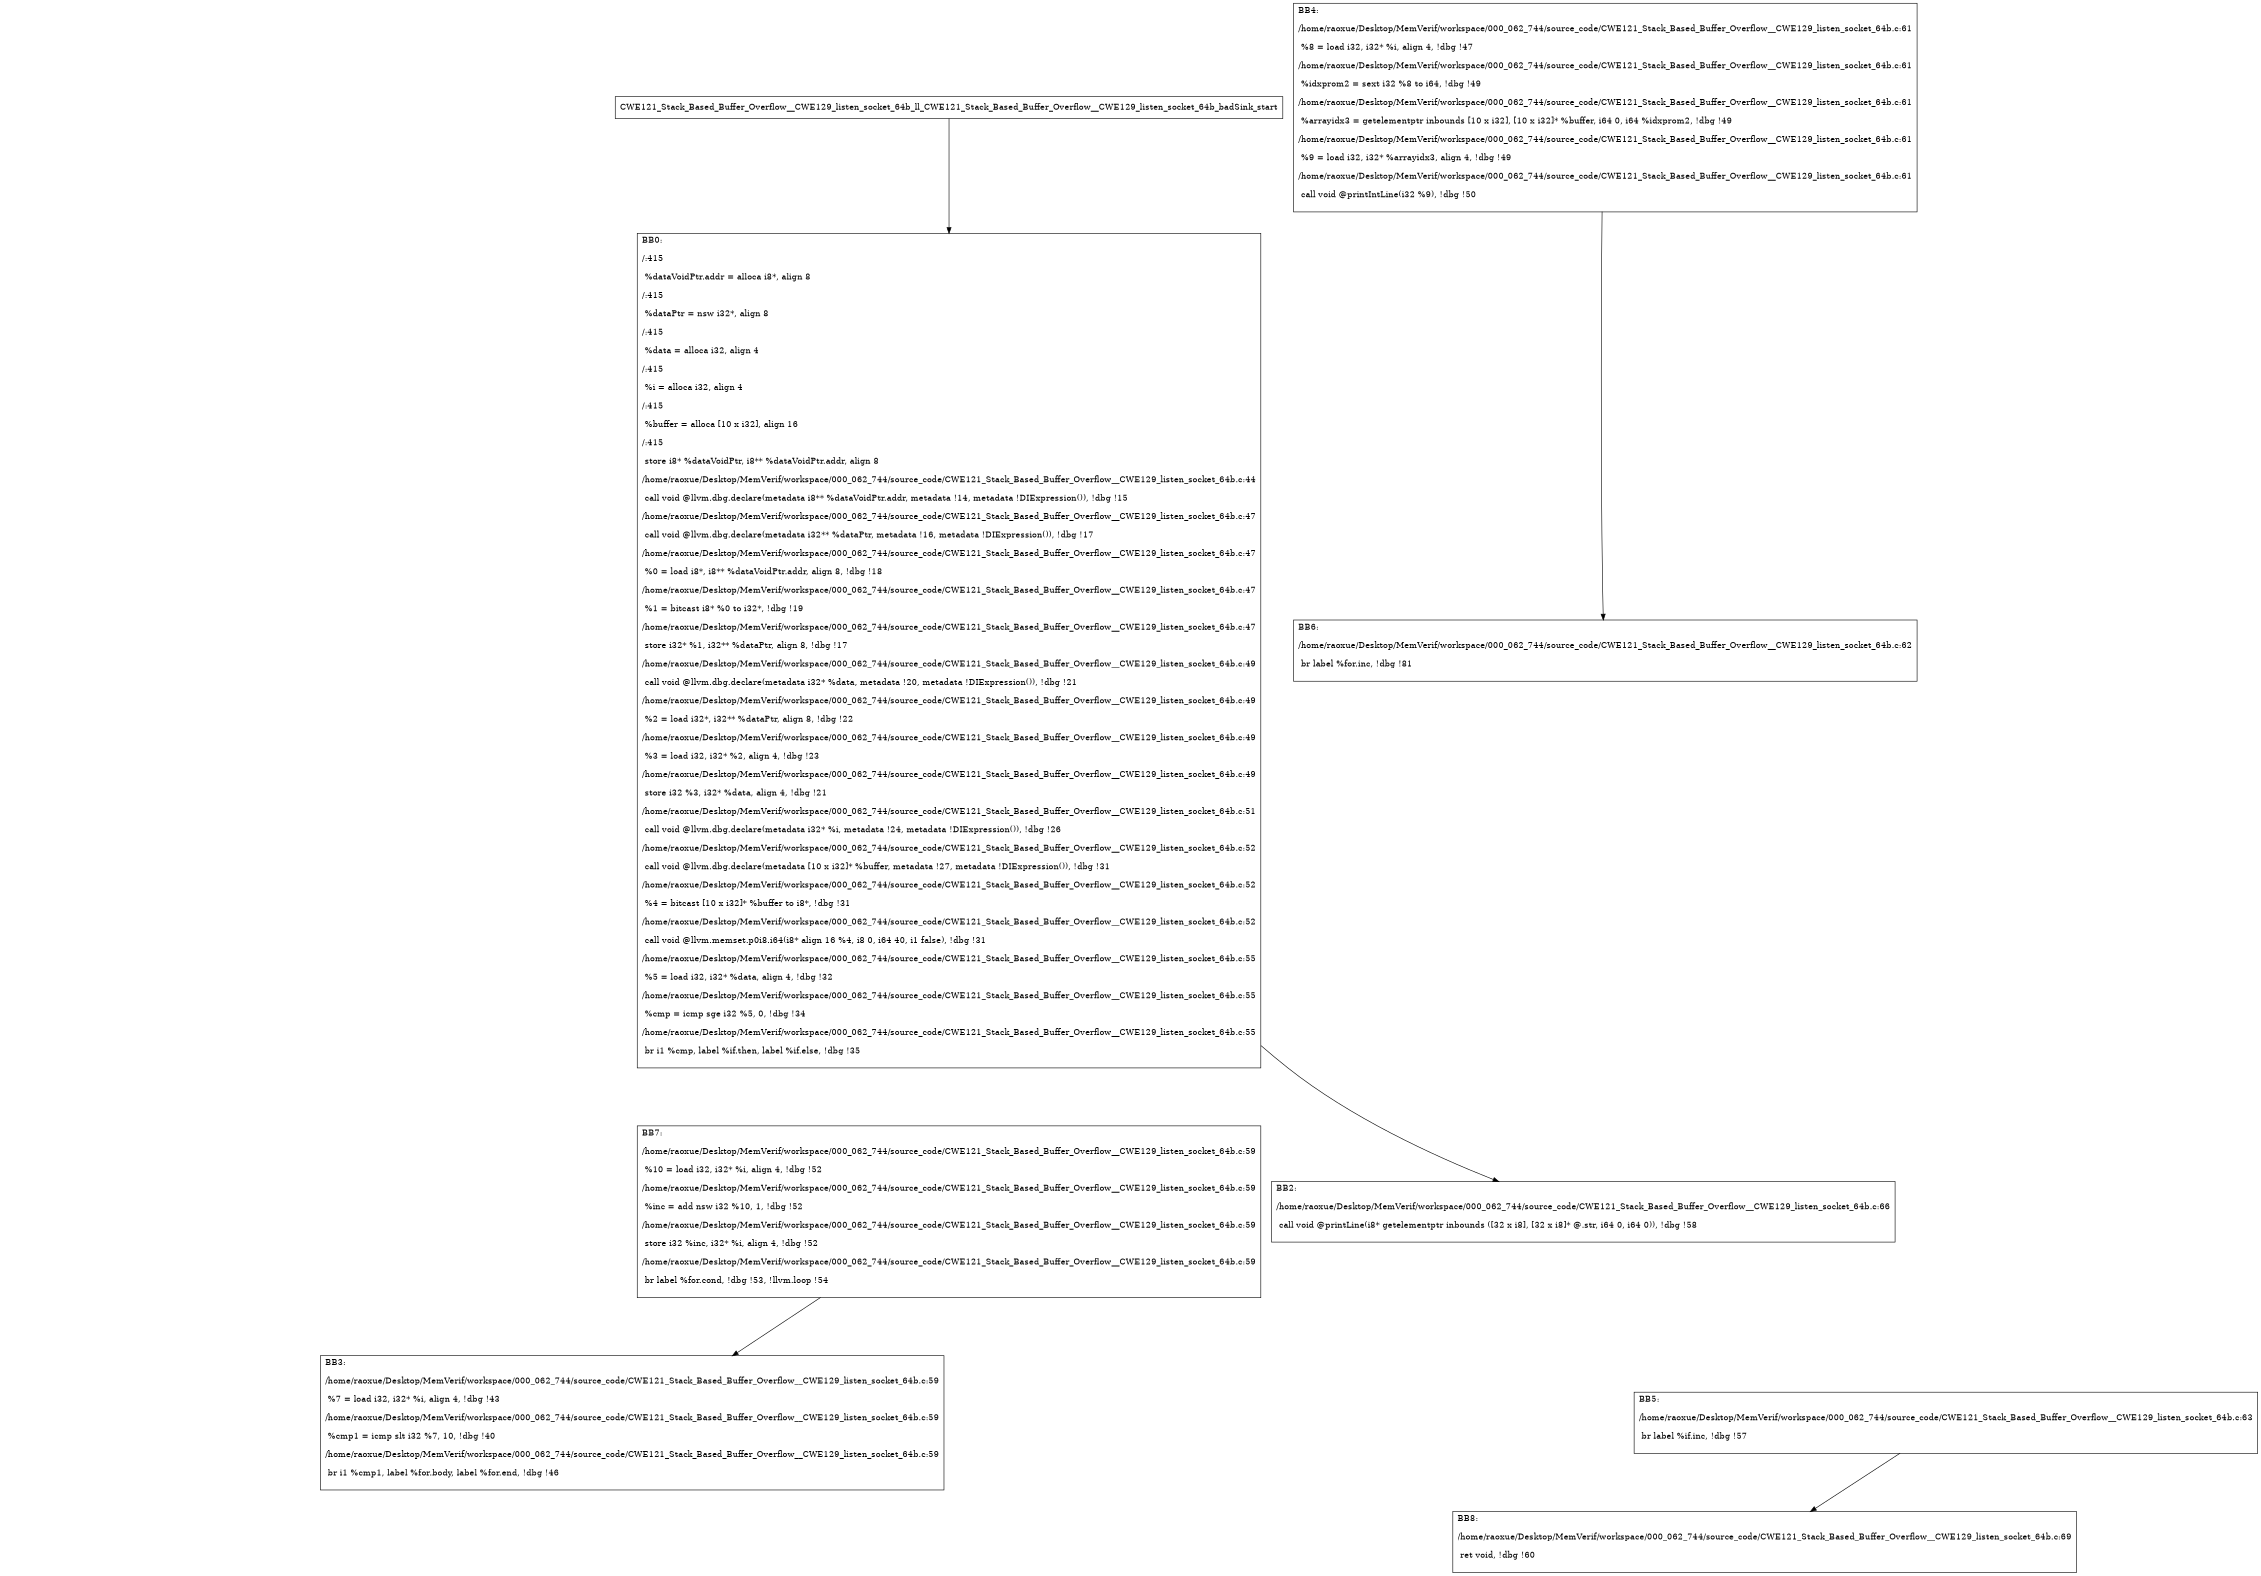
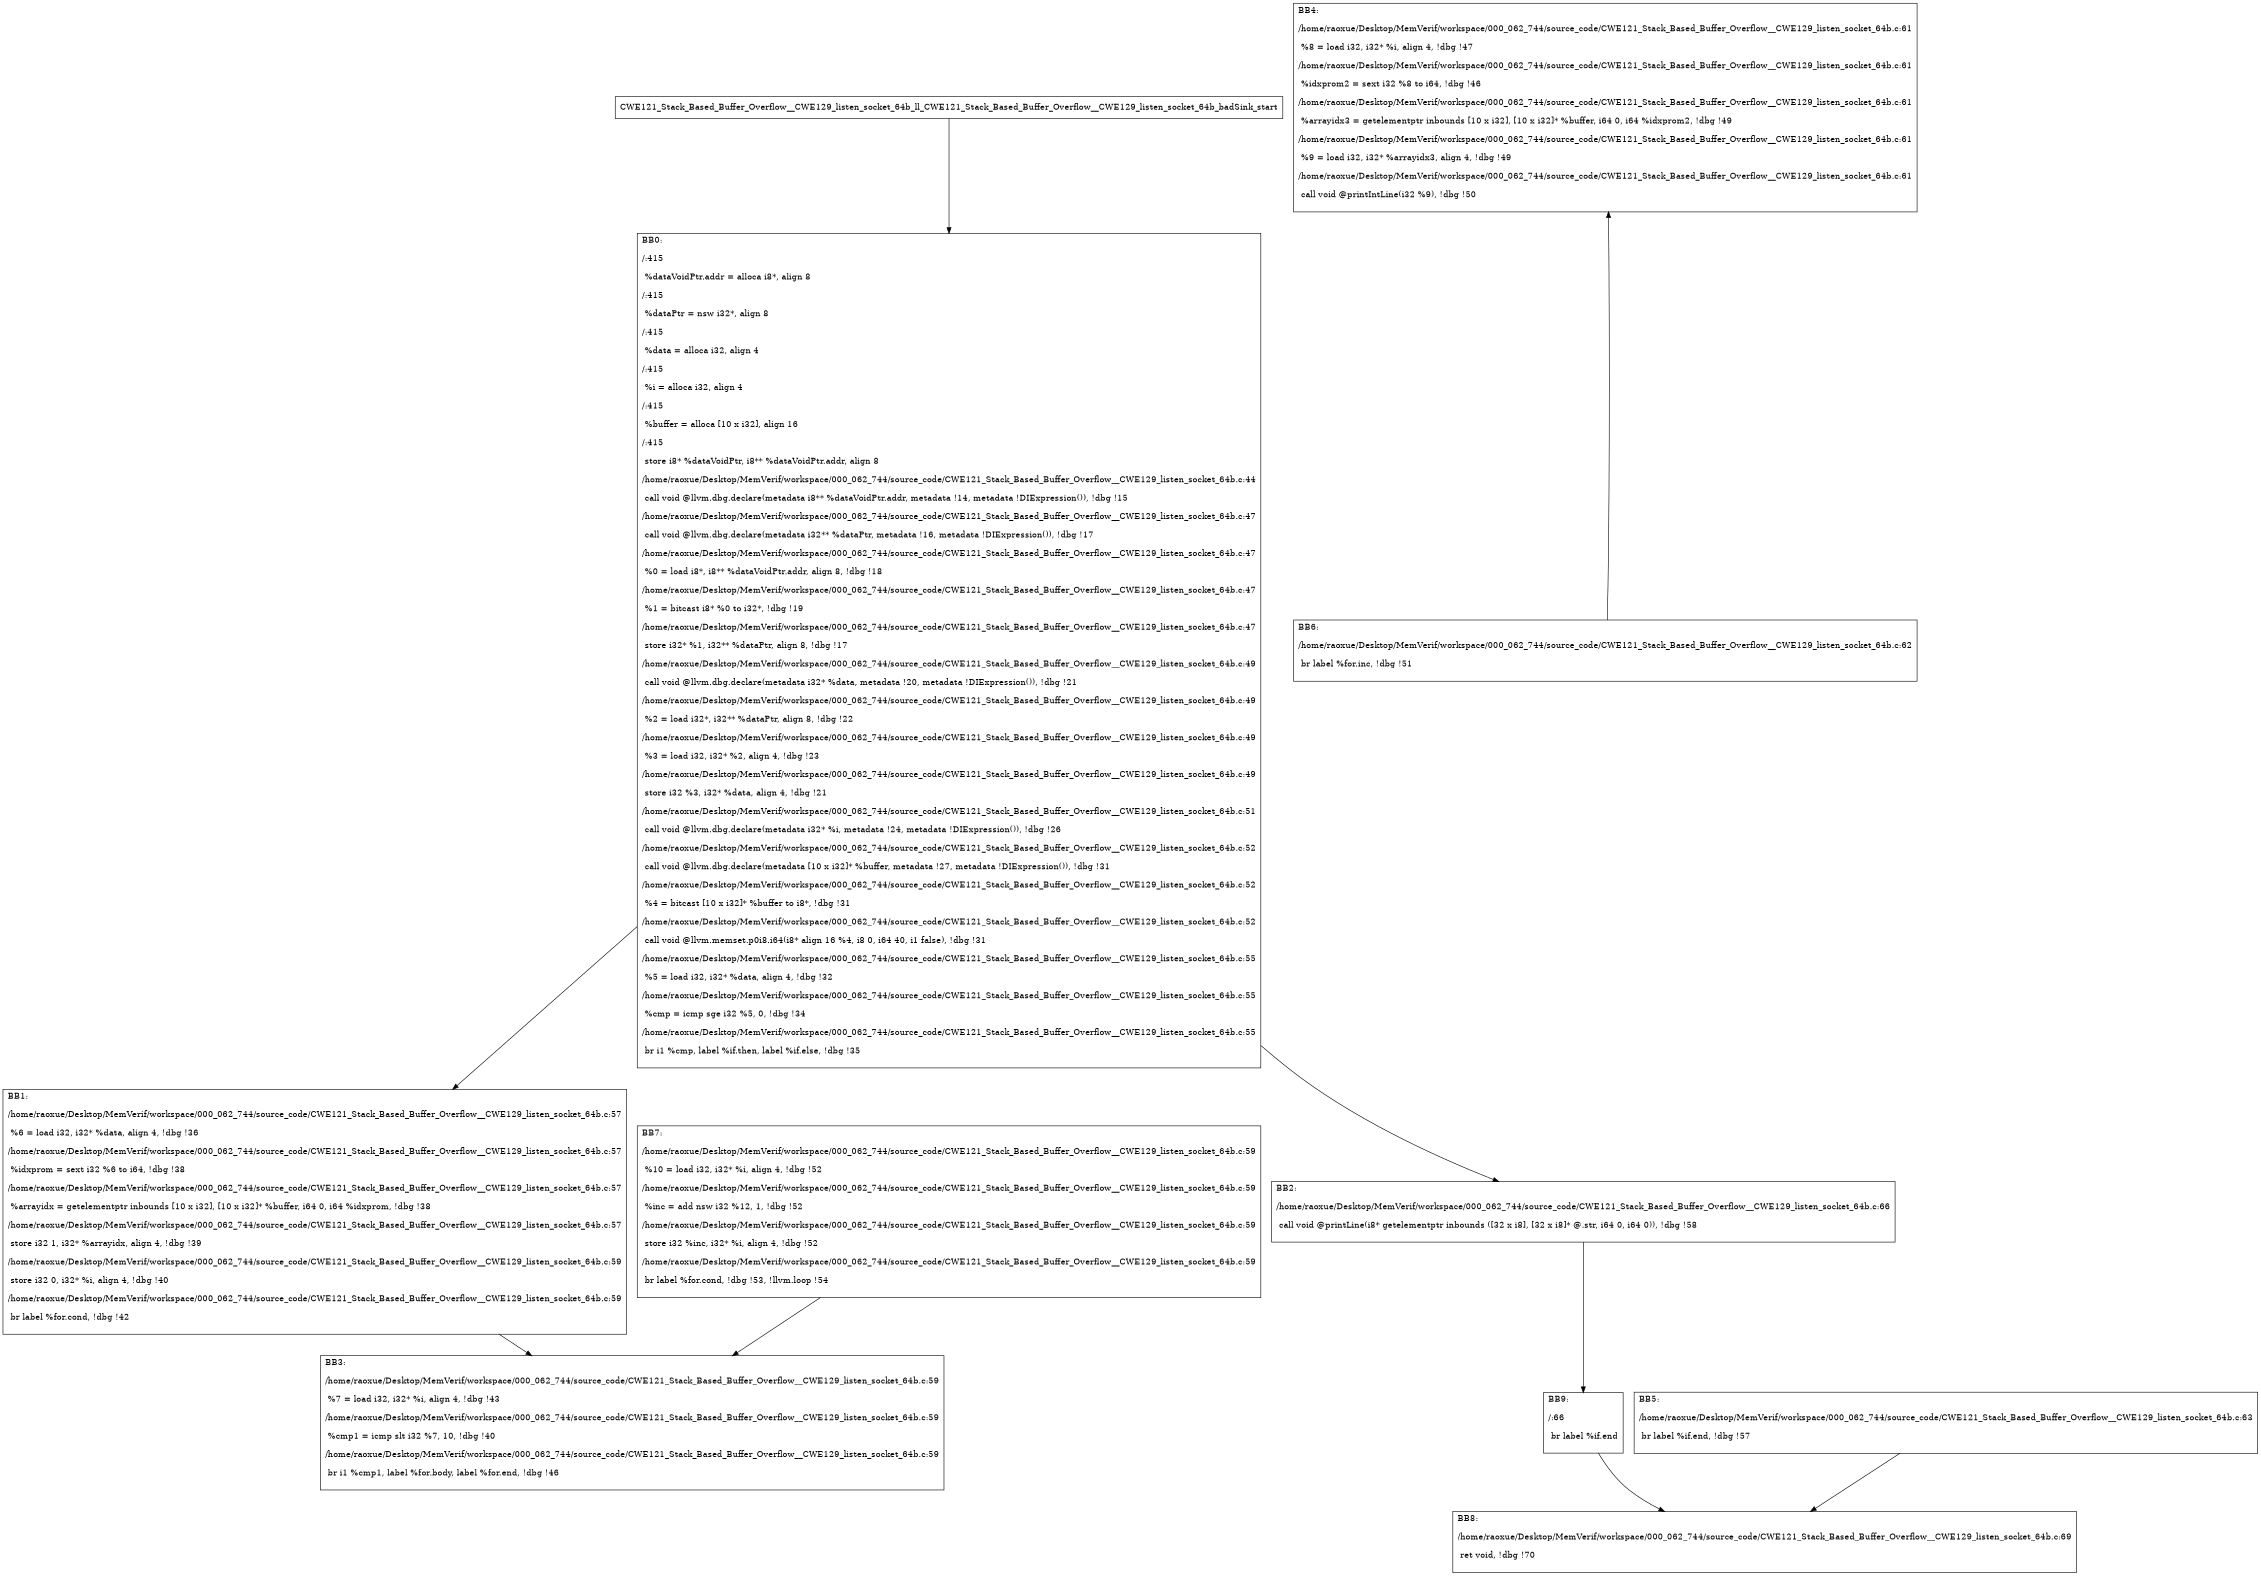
(1390, 84) -> (1390, 84)
(1601, 413) -> (1609, 419)
(1356, 664) -> (1356, 664)
(723, 1207) -> (723, 1207)
none -> (315, 1212)
none -> (1583, 1423)
(1693, 1436) -> (1695, 1436)
(1497, 1555) -> (1497, 1555)
